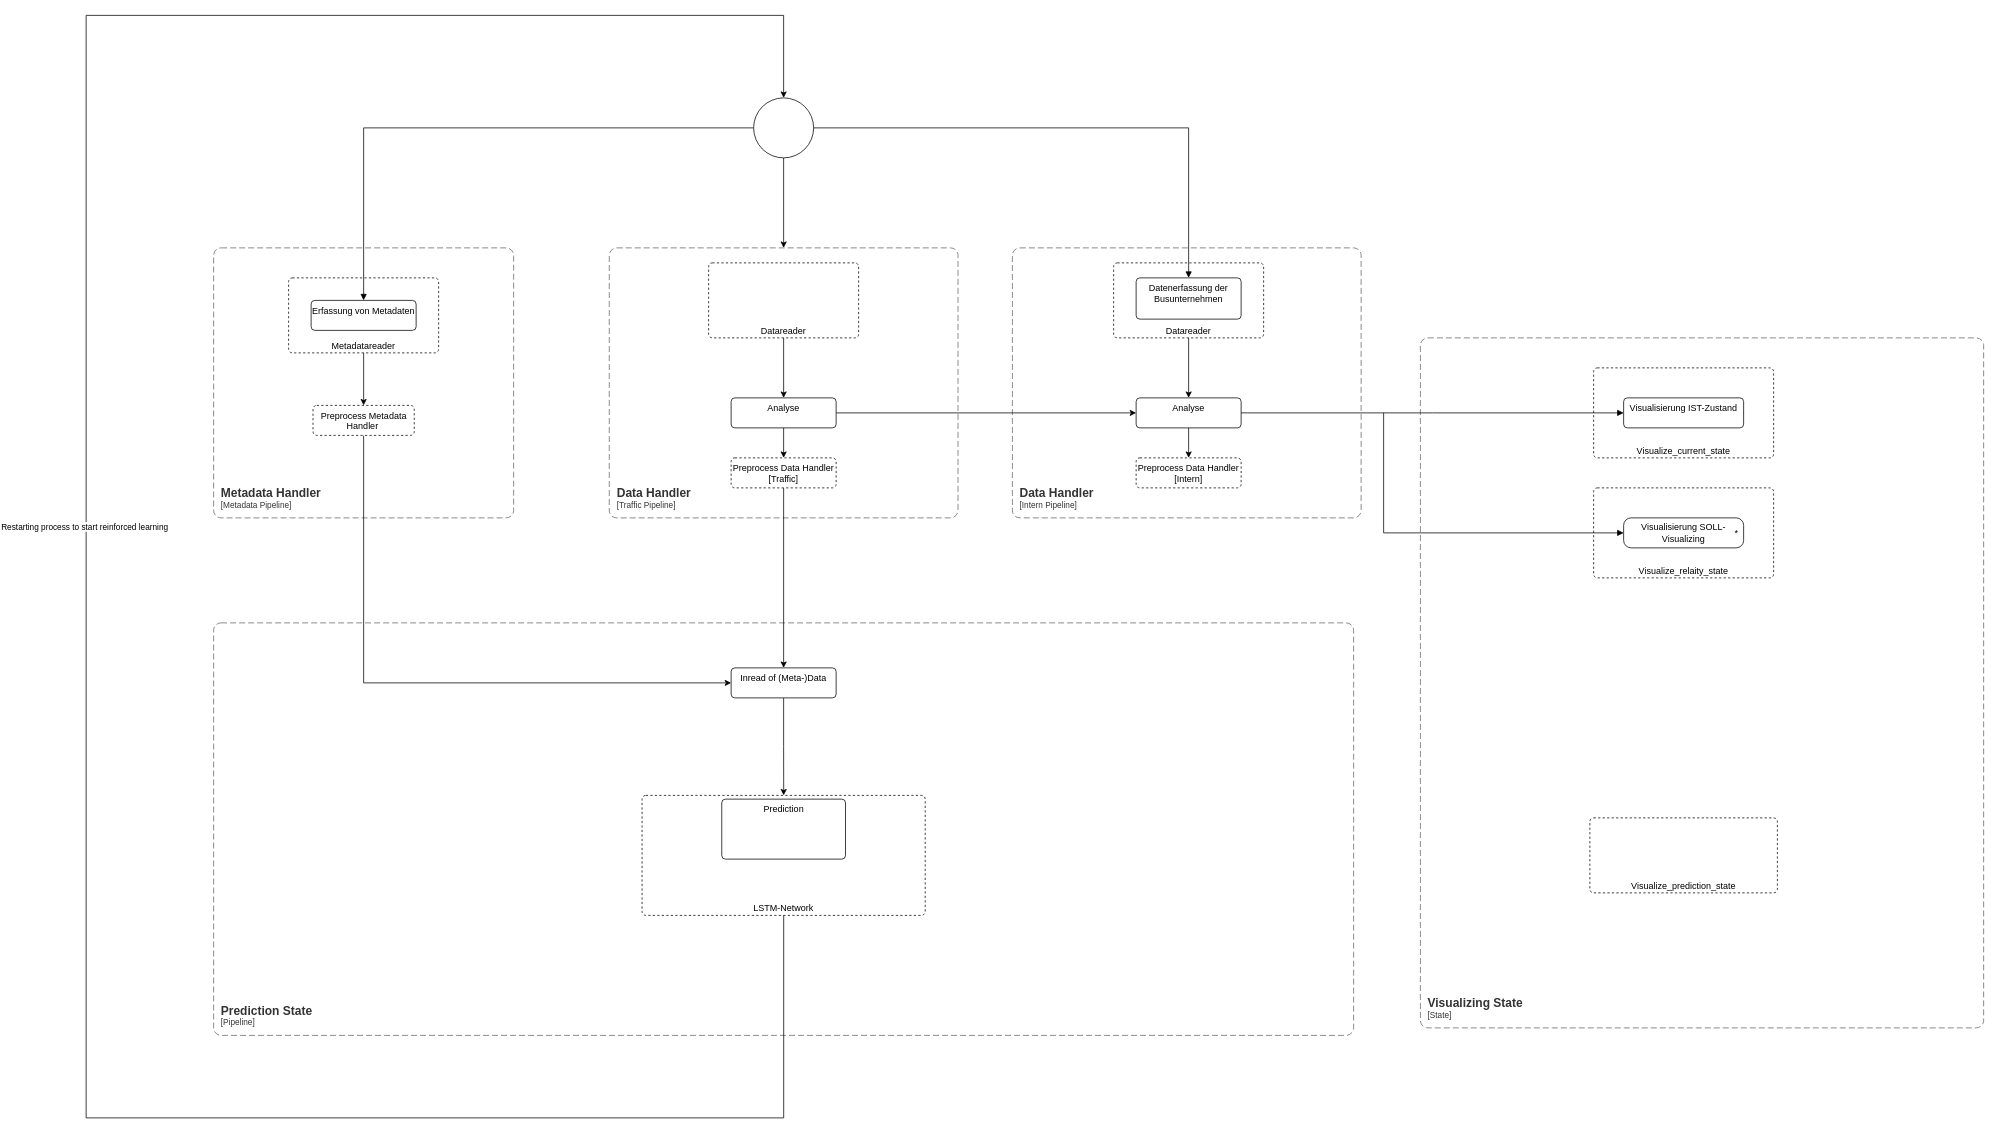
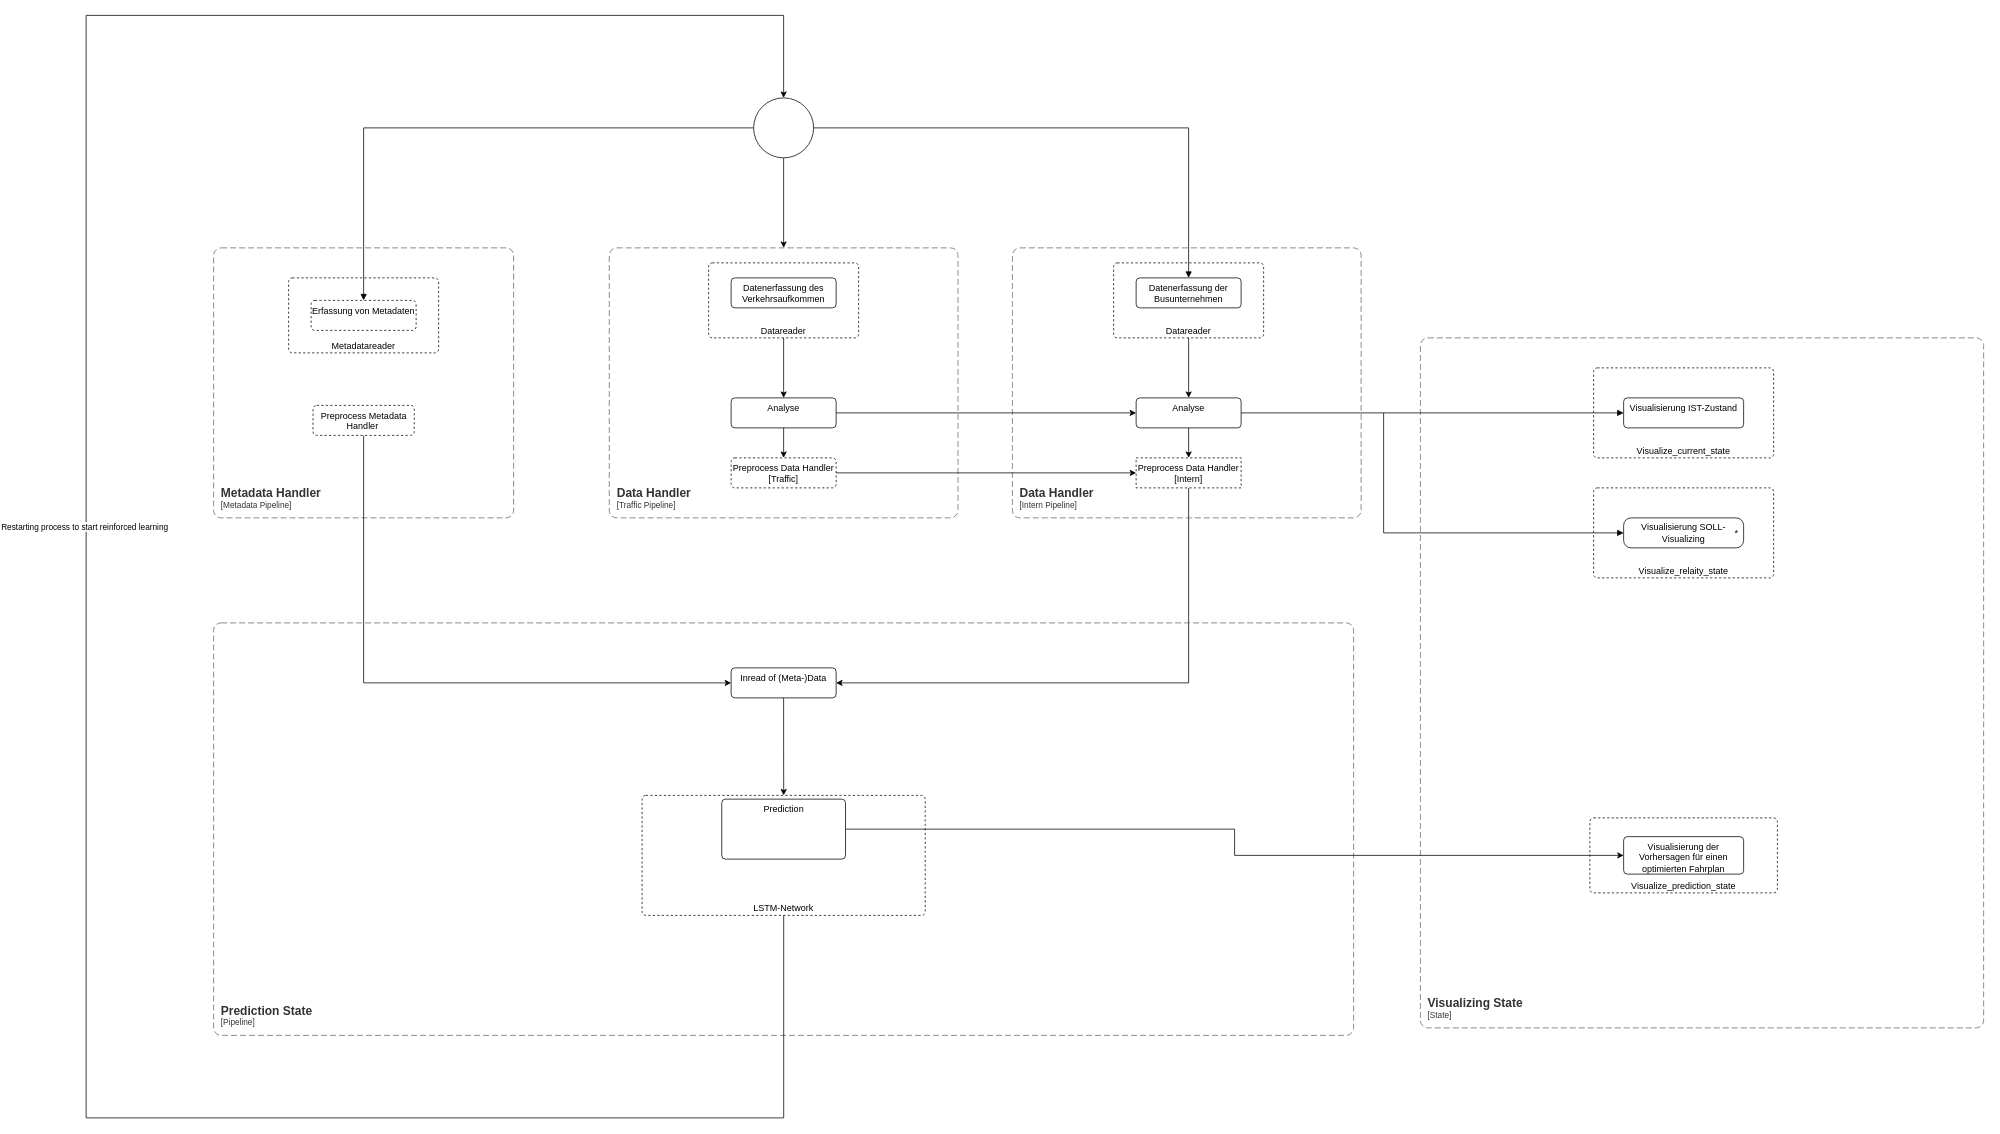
none -> (783, 293)
(1188, 299) -> (1188, 293)
(363, 315) -> (363, 315)
(363, 376) -> none
(1188, 473) -> (1188, 473)
(783, 575) -> (1129, 473)
none -> (1188, 586)
none -> (1412, 855)
none -> (1683, 855)
